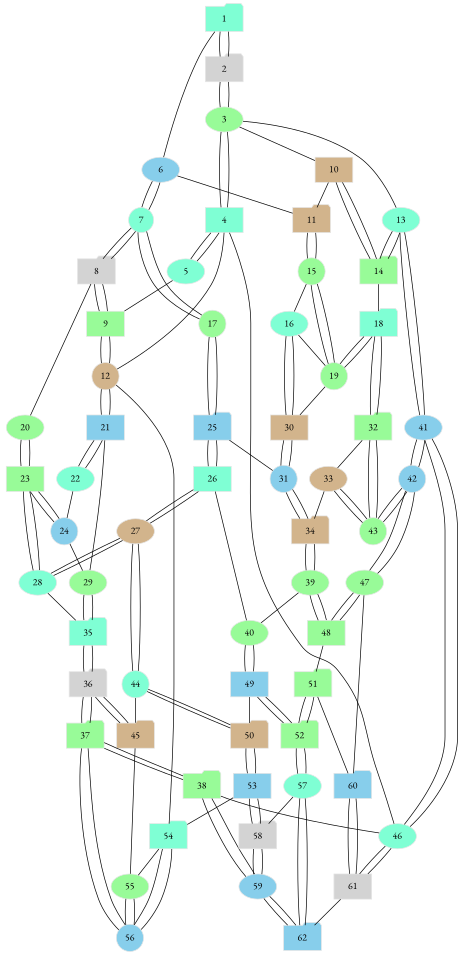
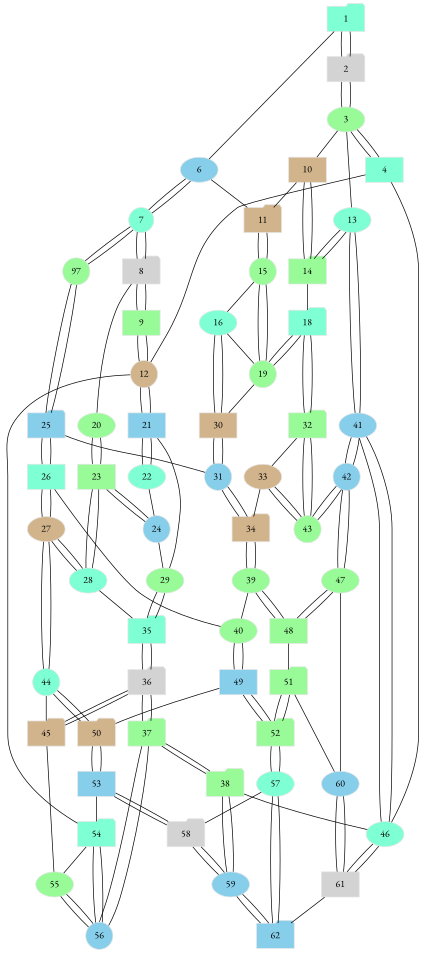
(186, 271) -> none
(212, 324) -> (76, 271)
(353, 786) -> (340, 784)
